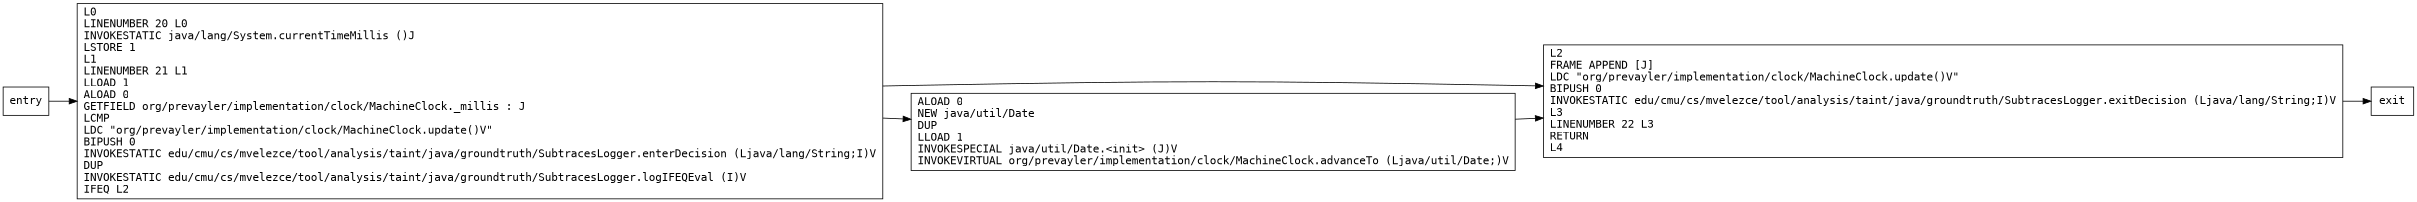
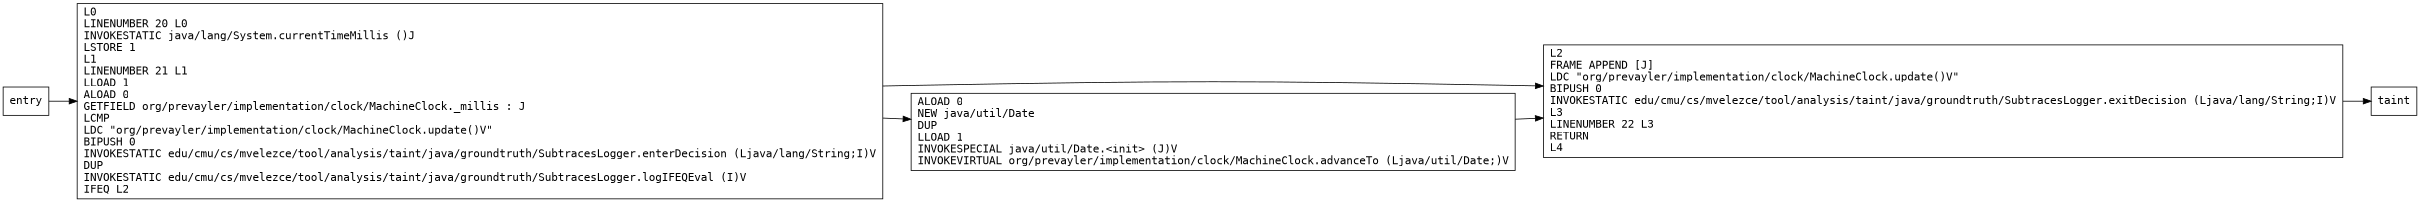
(2392, 101) -> (2394, 101)
